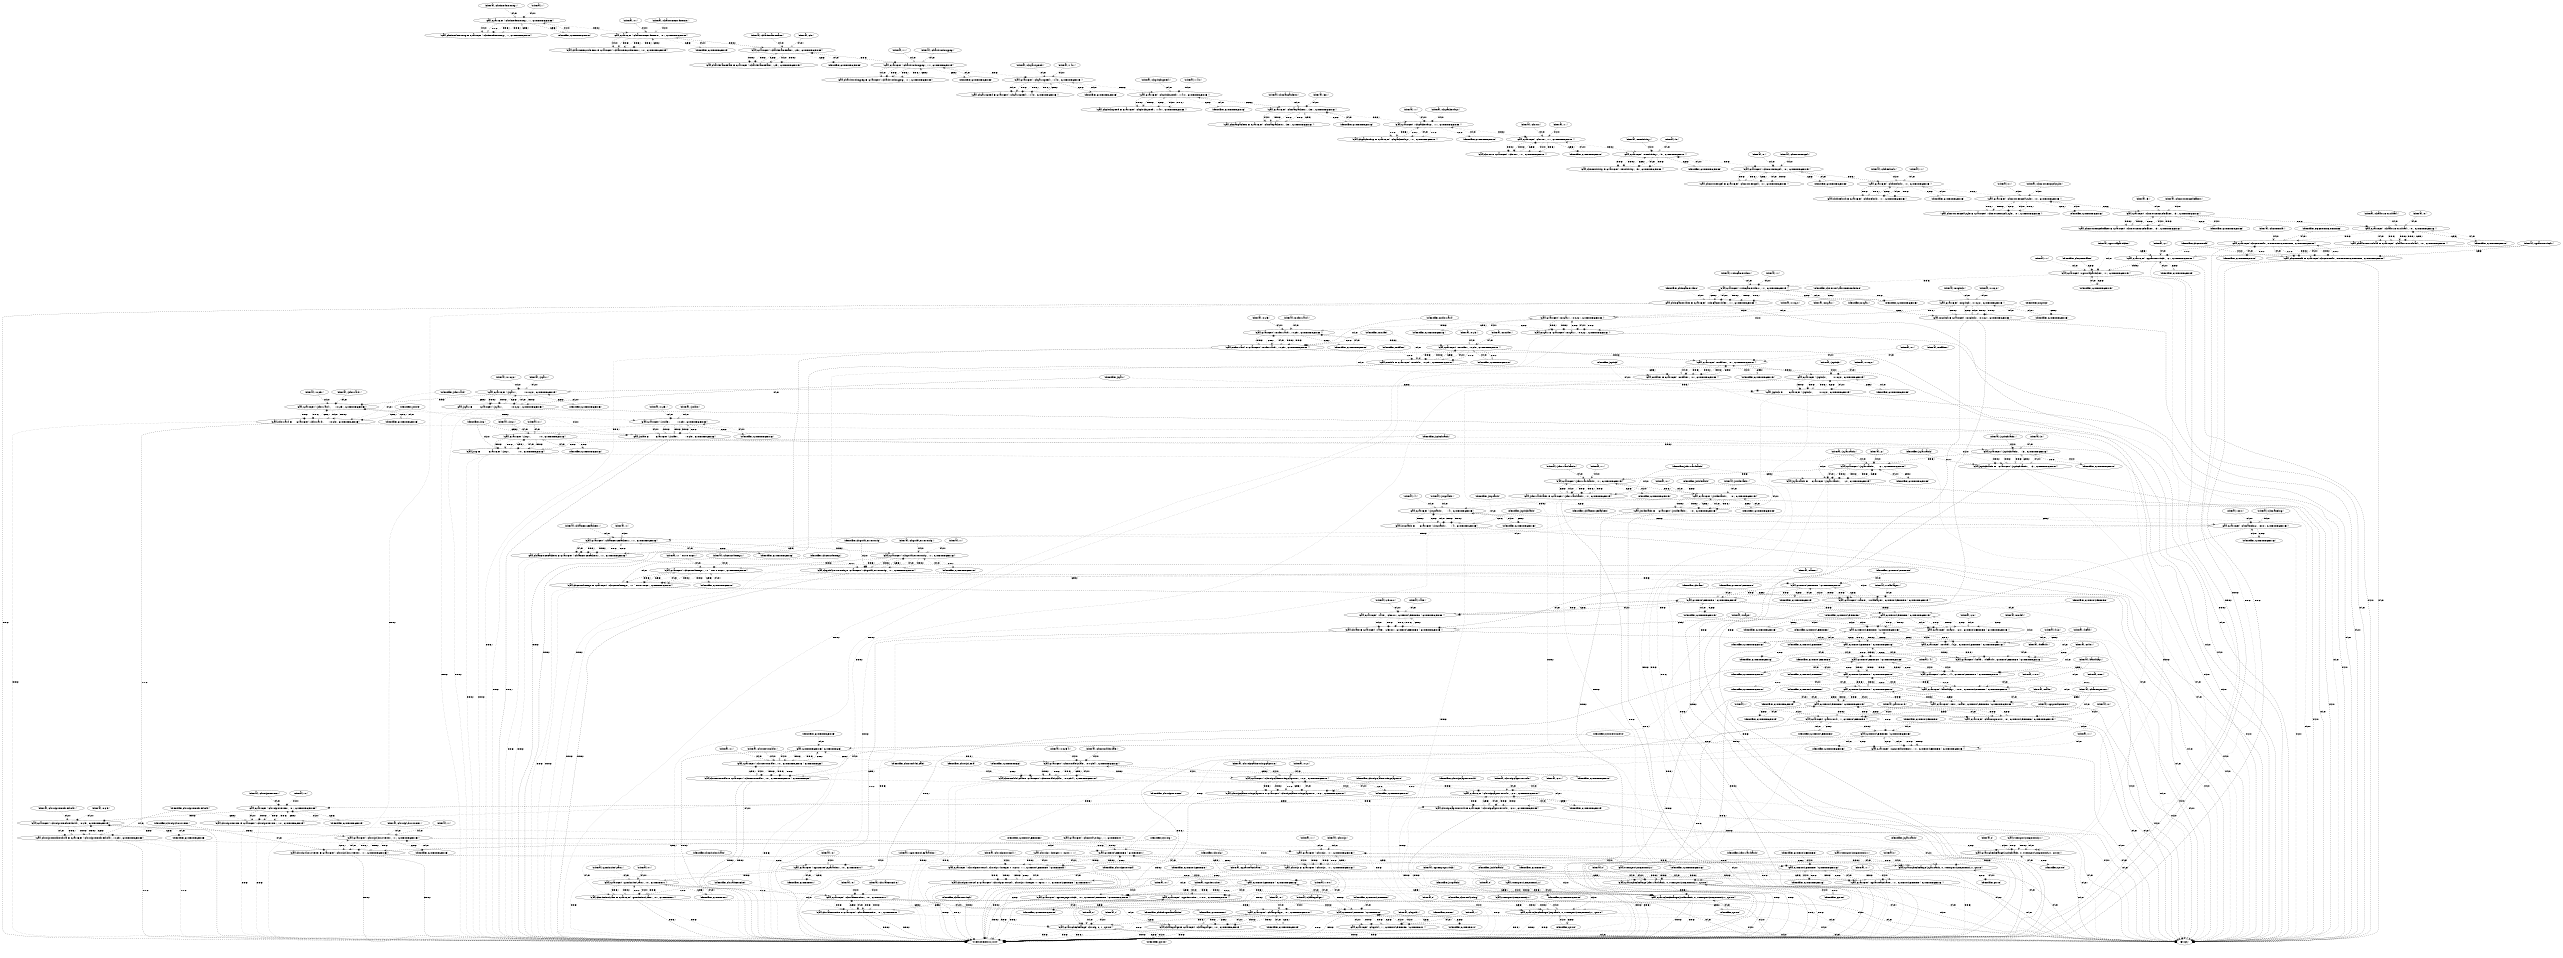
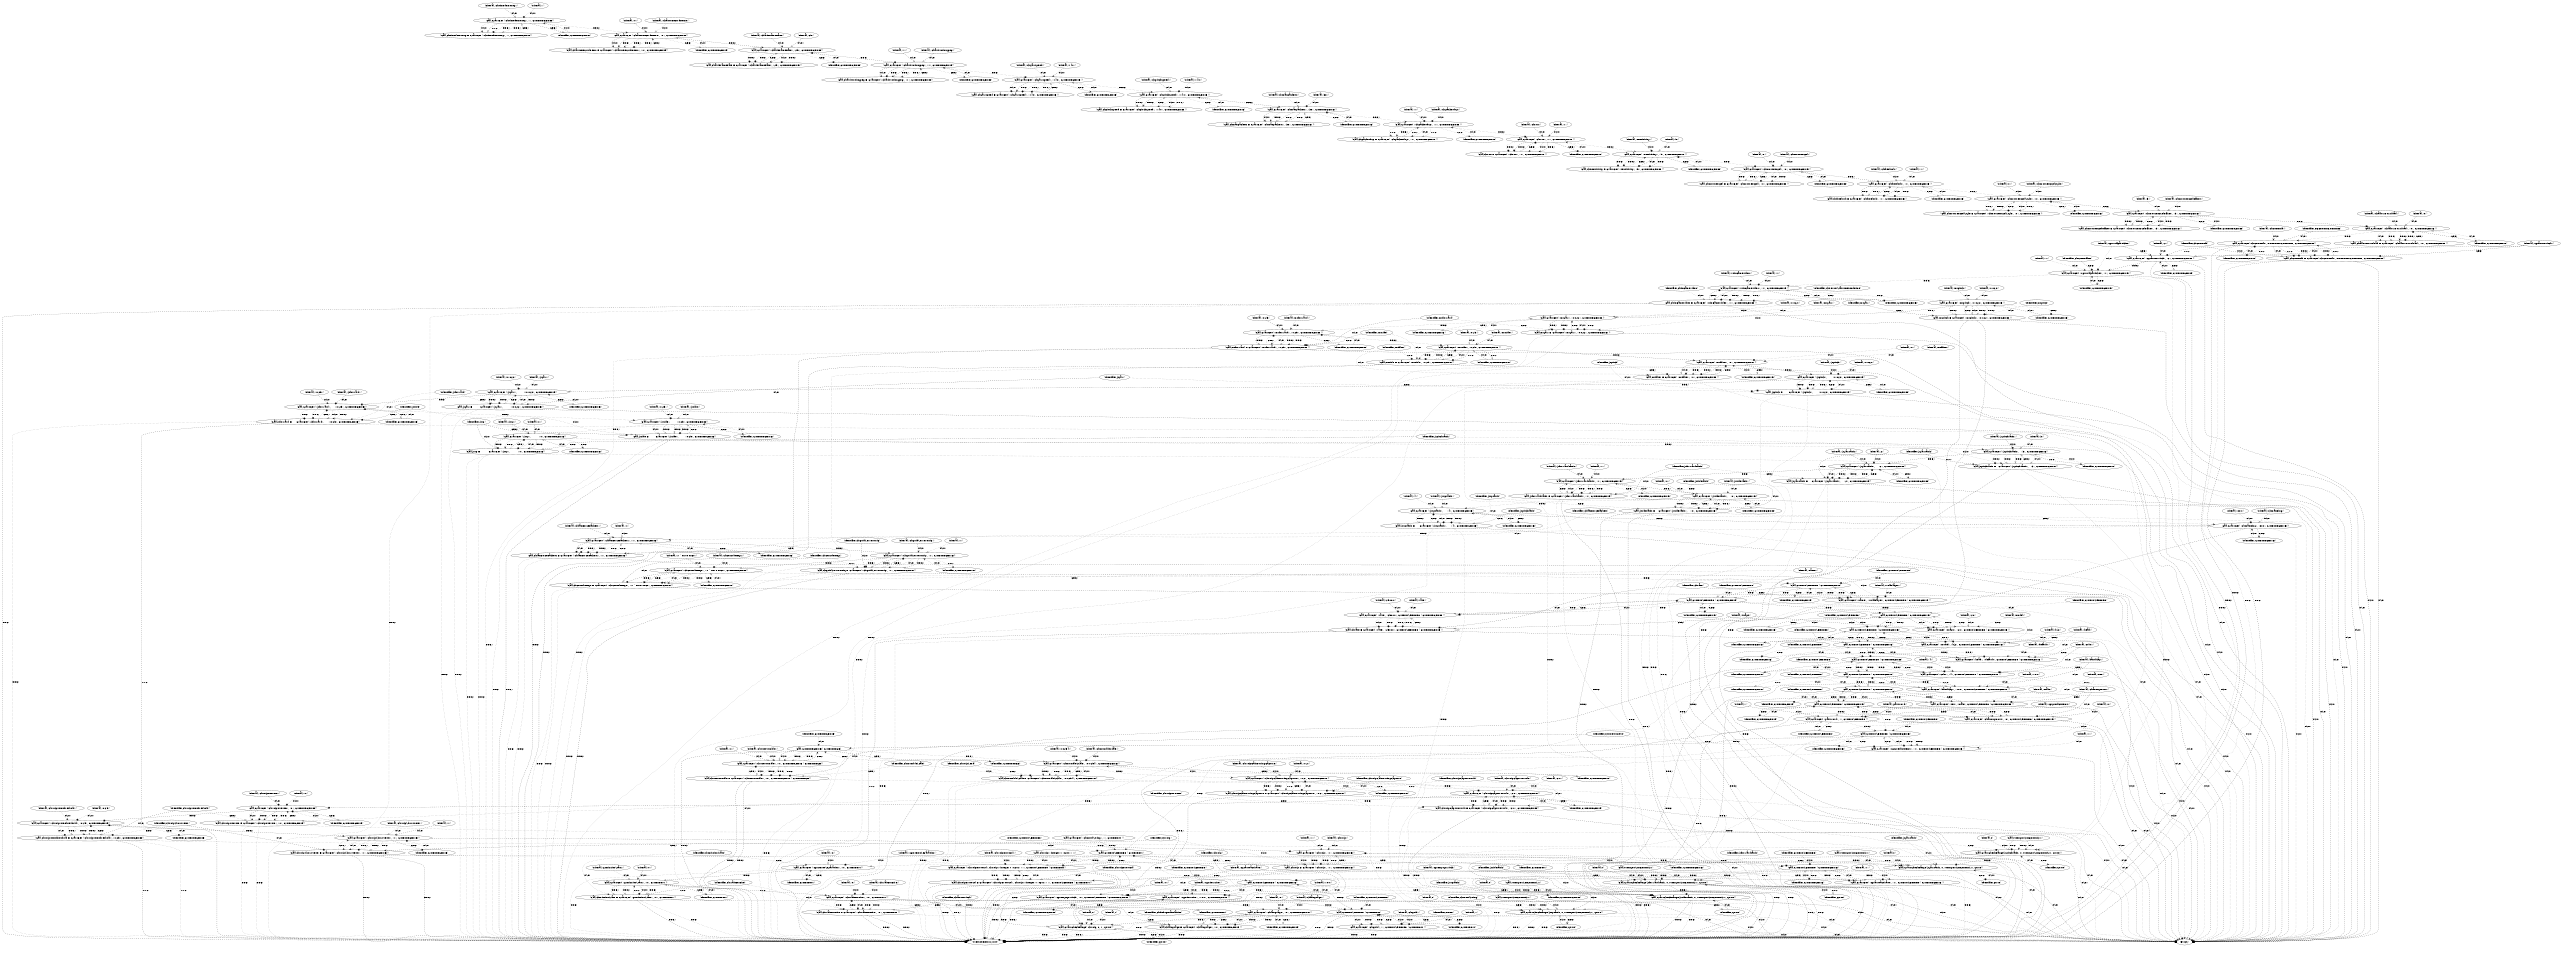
none -> (901, 759)
(1015, 894) -> (1015, 894)
(1564, 935) -> none
